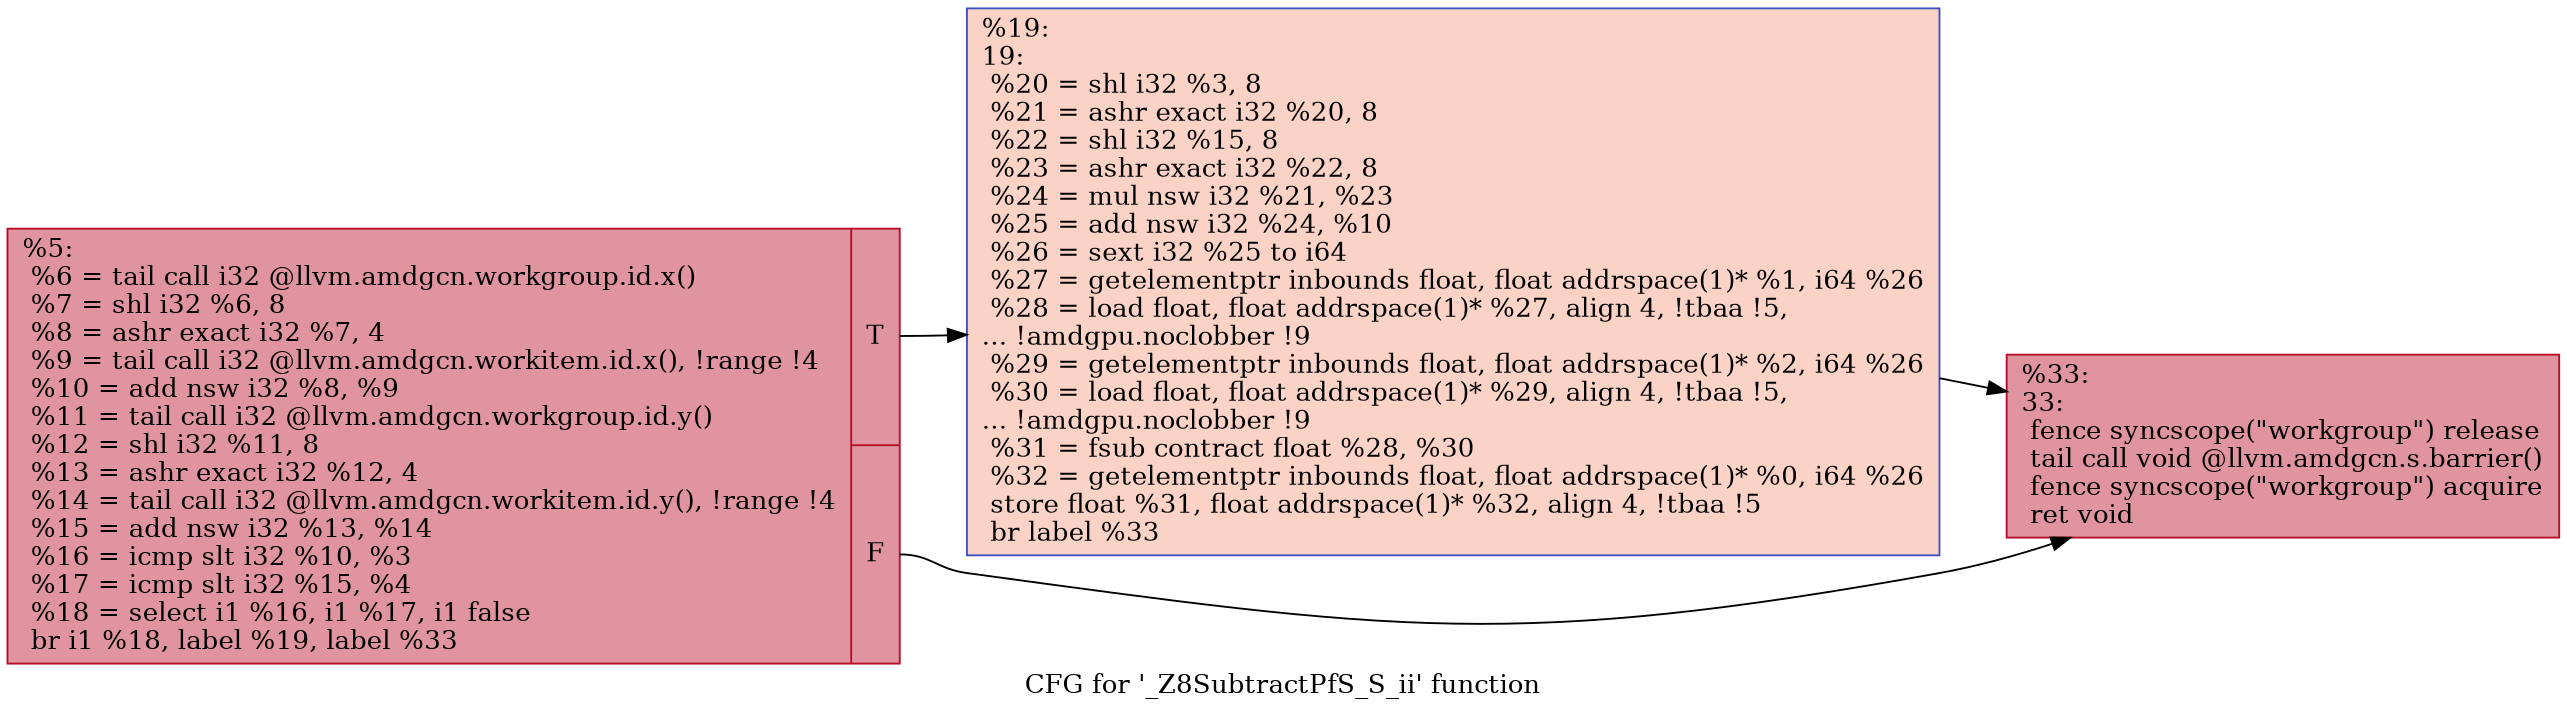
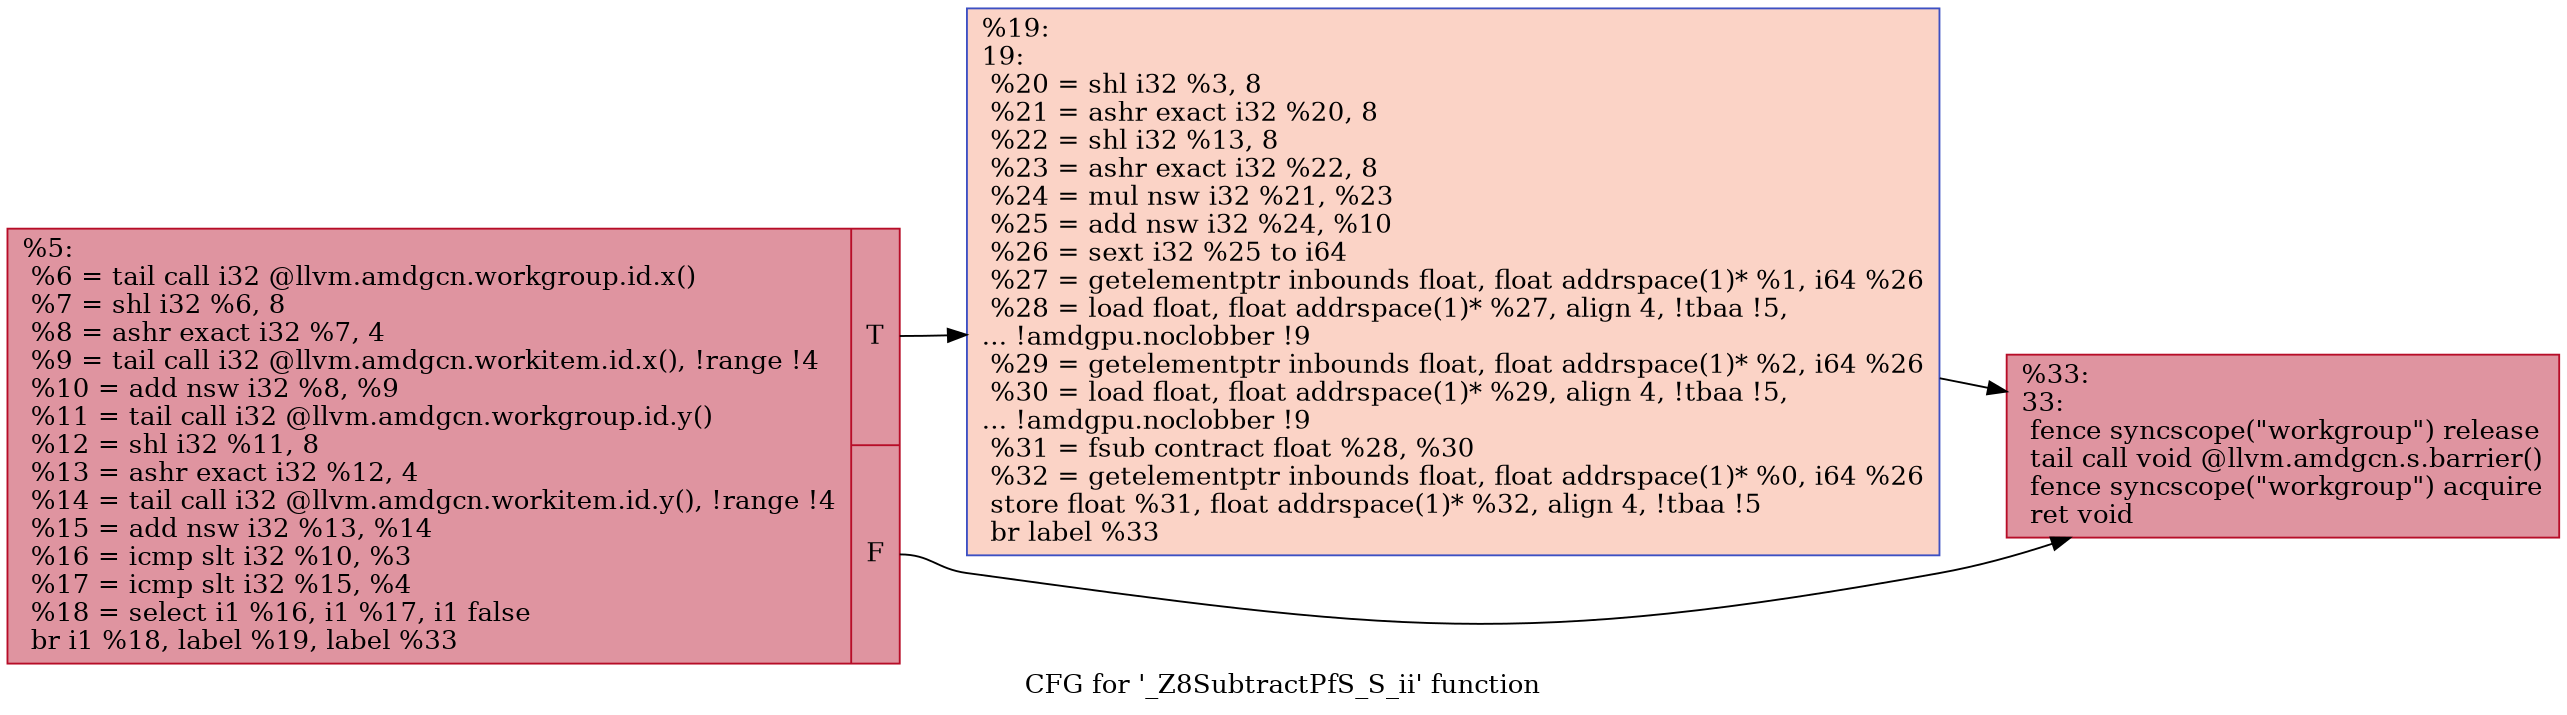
(1131, 141) -> (1131, 141)
